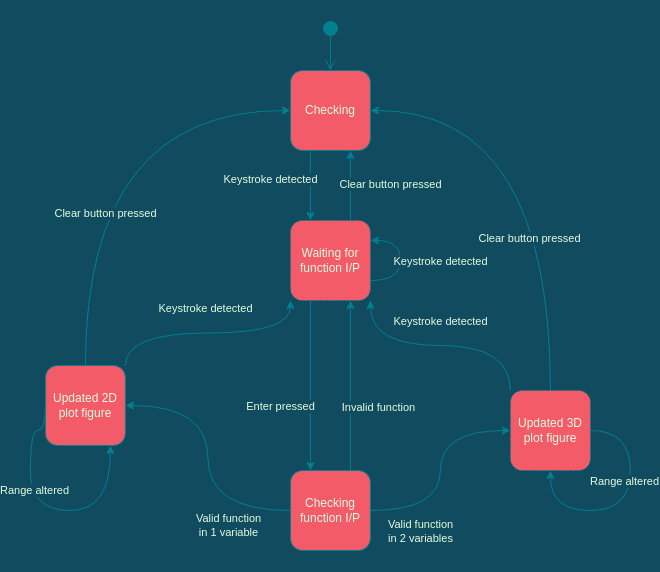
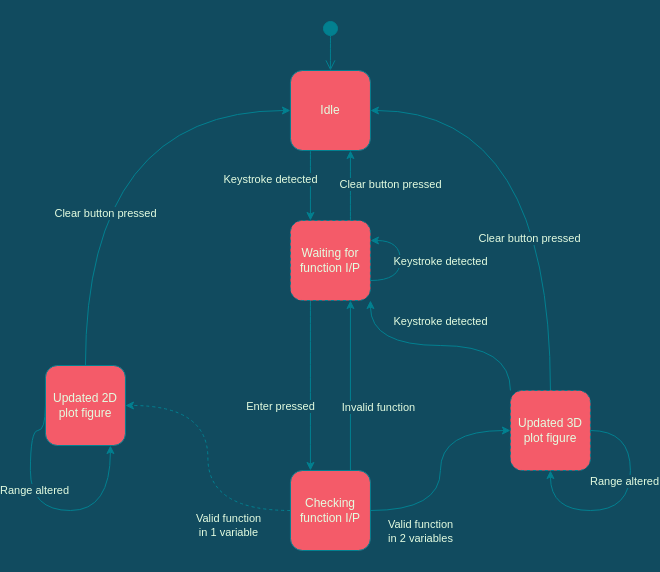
(331, 111) -> (331, 111)
(205, 333) -> none
(208, 460) -> (208, 460)
